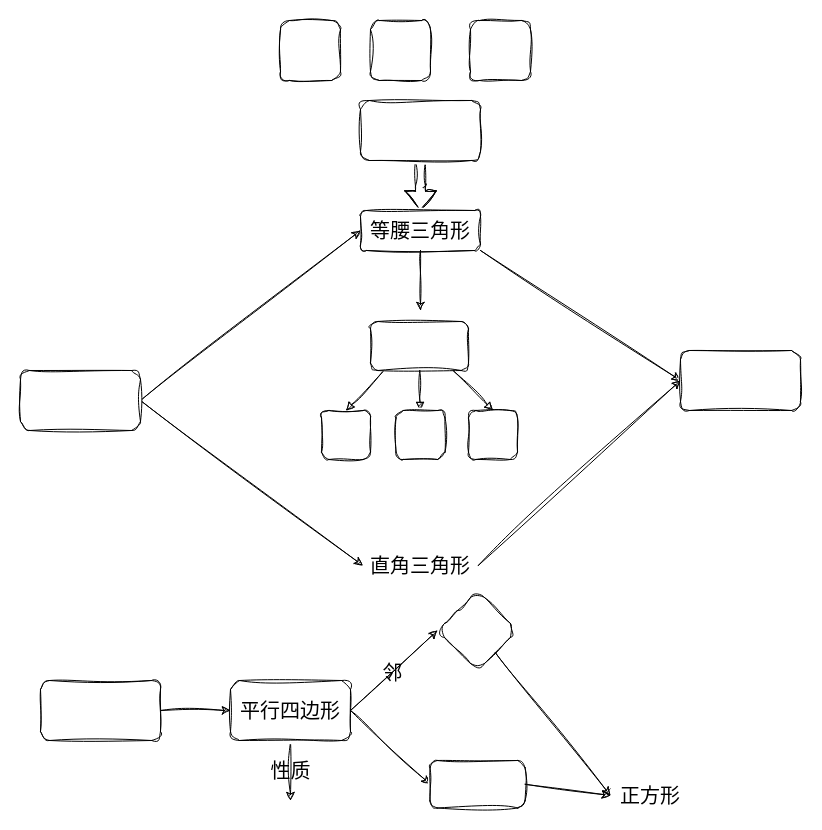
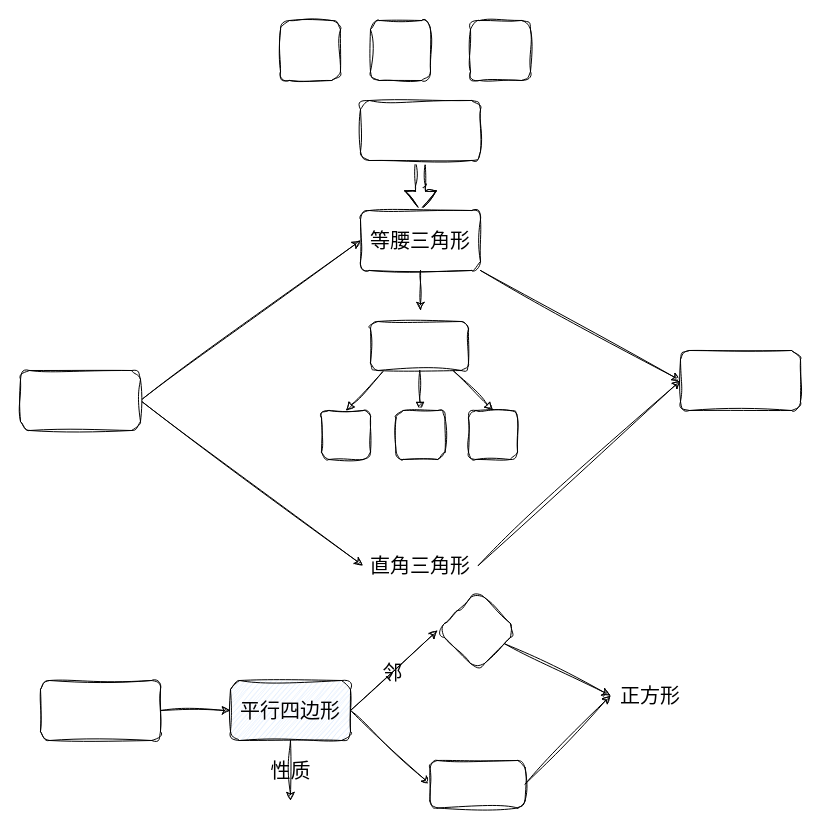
(421, 231) -> (421, 241)
(291, 711) -> (291, 711)
(651, 796) -> (651, 696)
